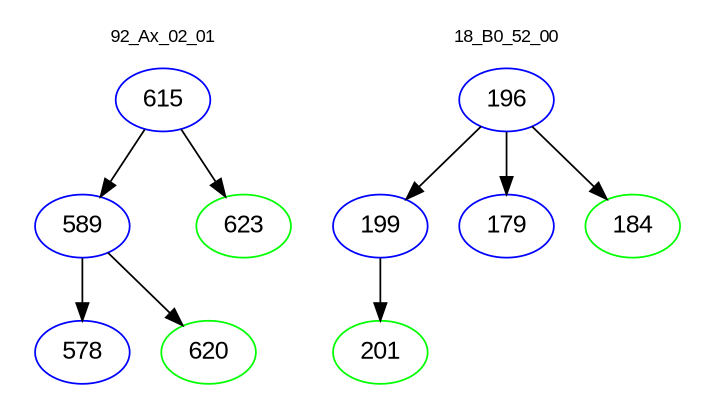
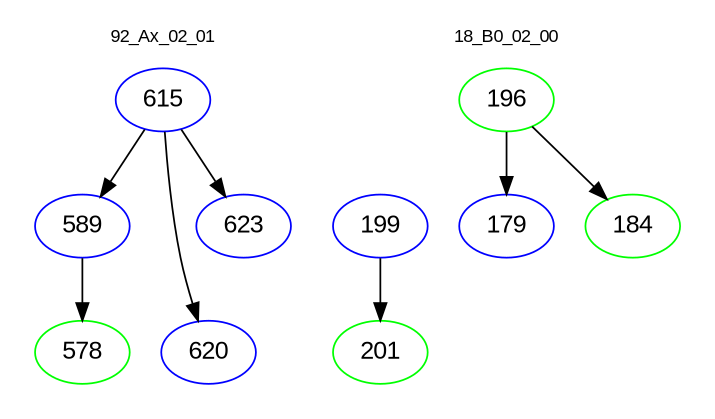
(507, 38) -> (507, 38)
(507, 100) -> (507, 100)
(450, 157) -> none
(244, 226) -> (244, 226)
(139, 283) -> (174, 219)
(82, 352) -> (82, 352)
(209, 352) -> (209, 352)
